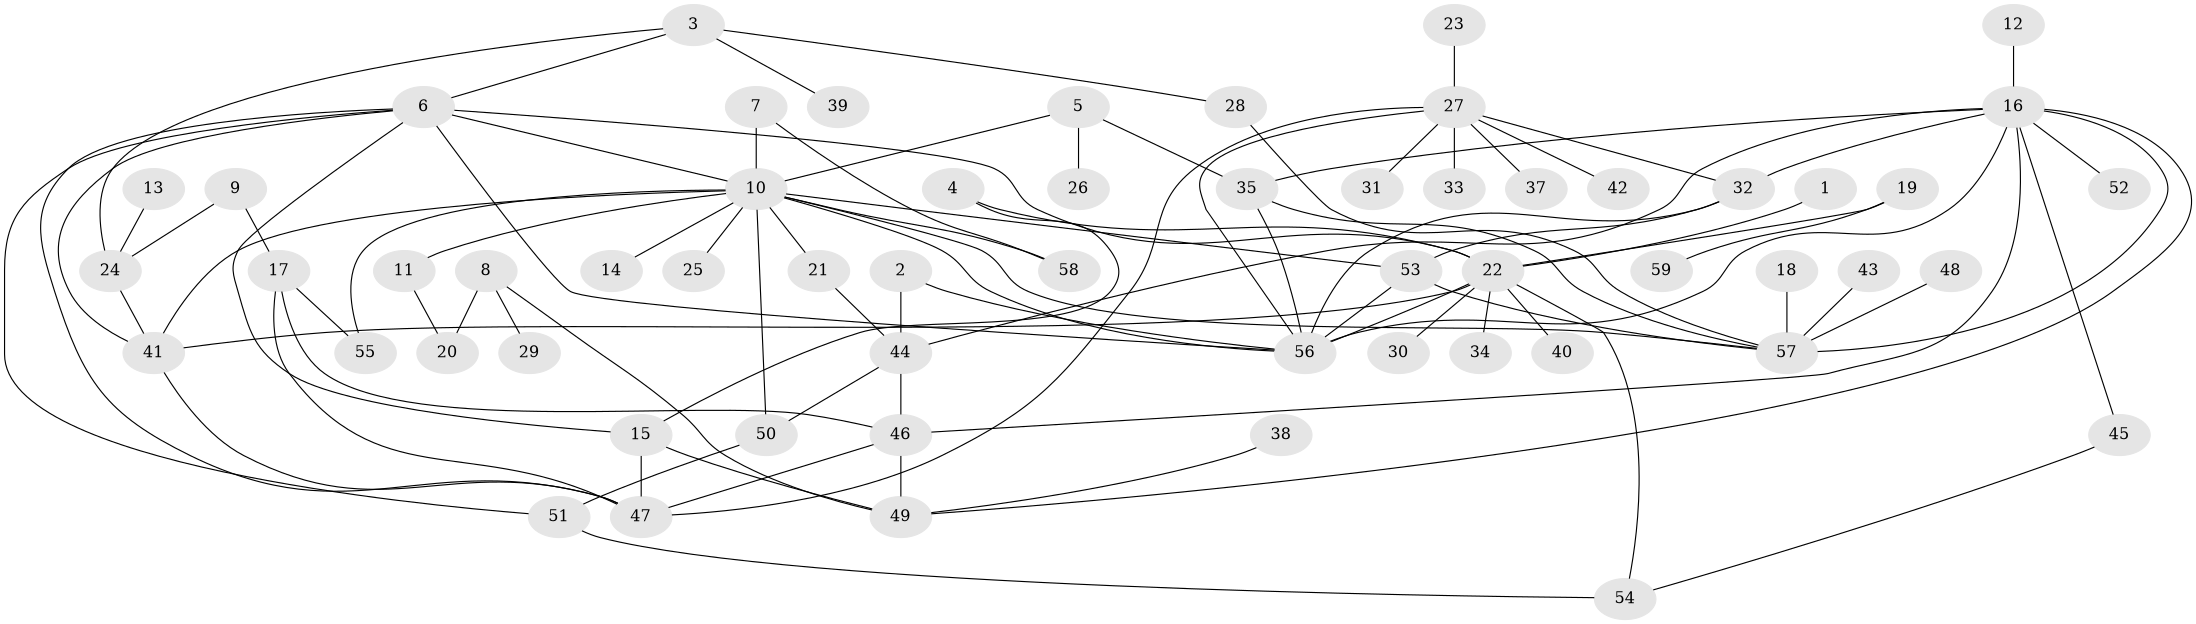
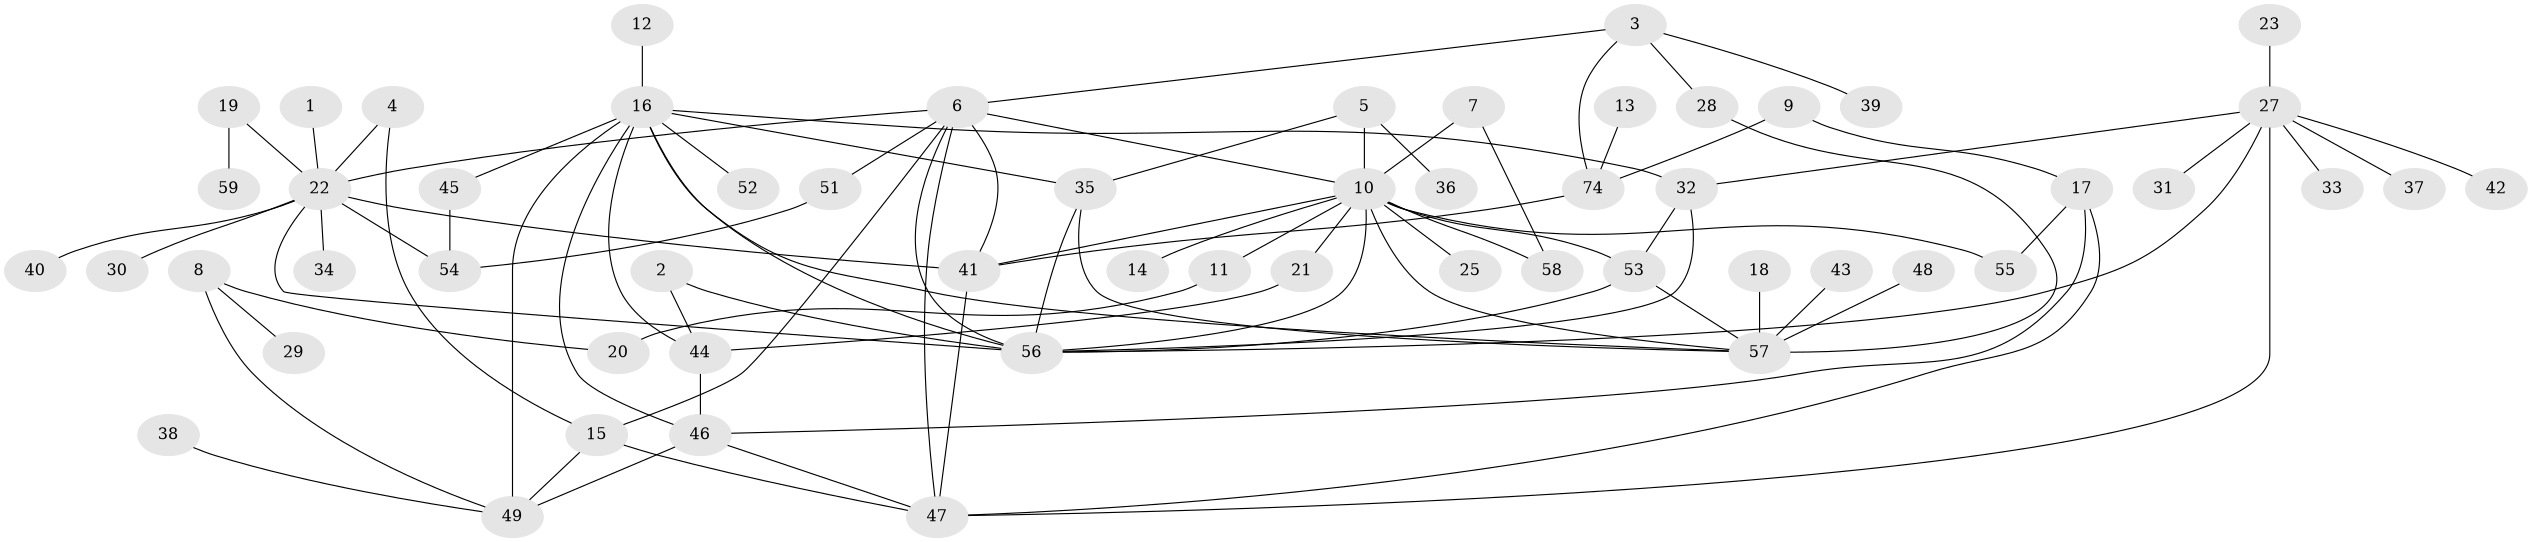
(1079, 189) -> (1446, 189)
(110, 271) -> (1593, 189)
(766, 435) -> none
